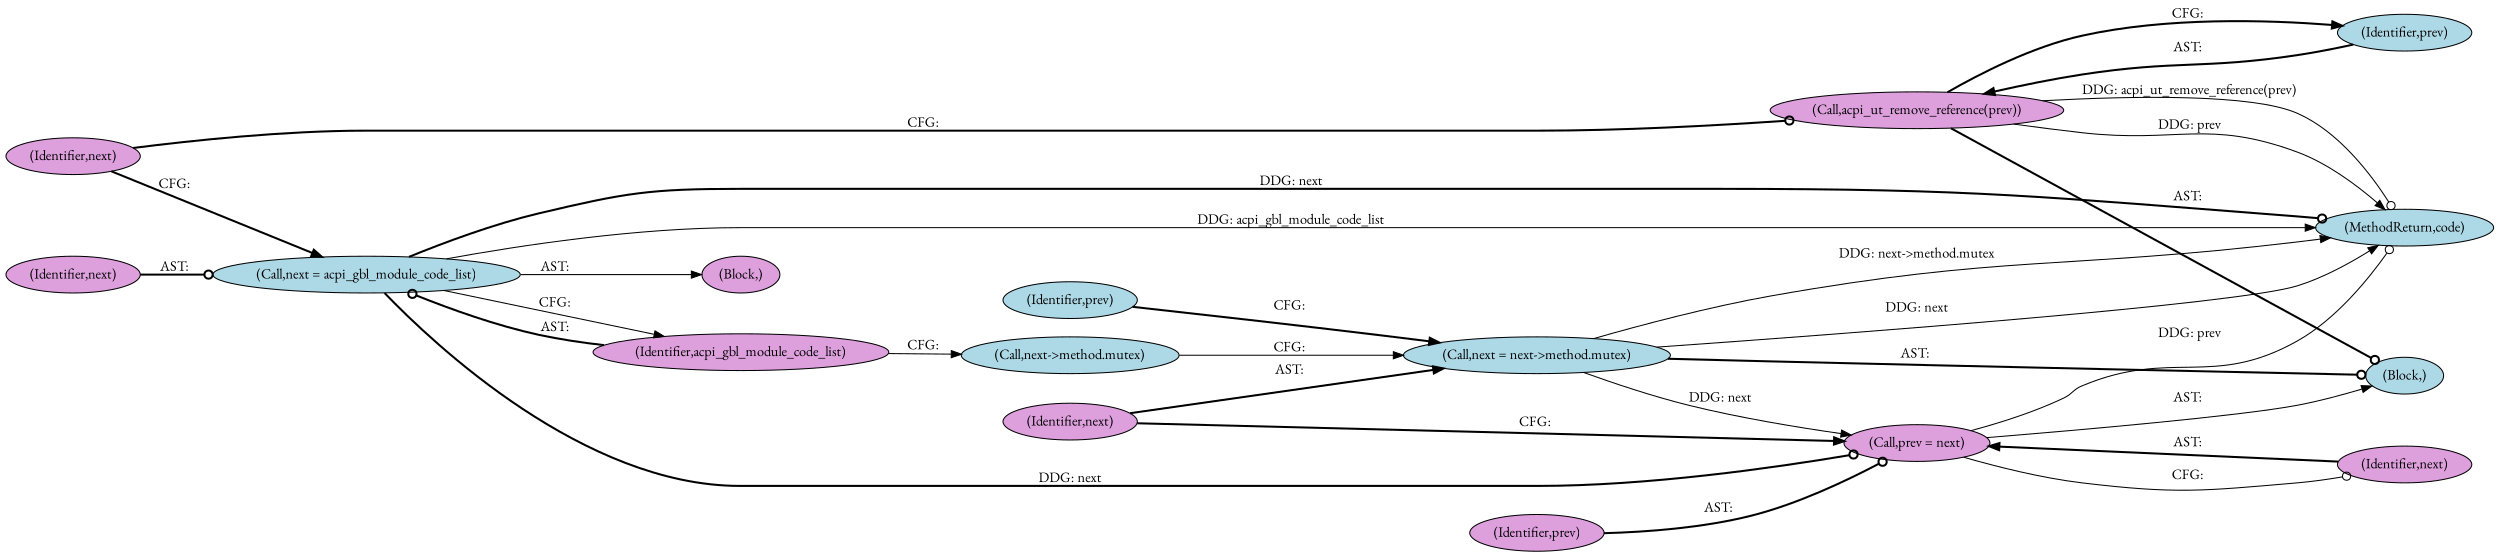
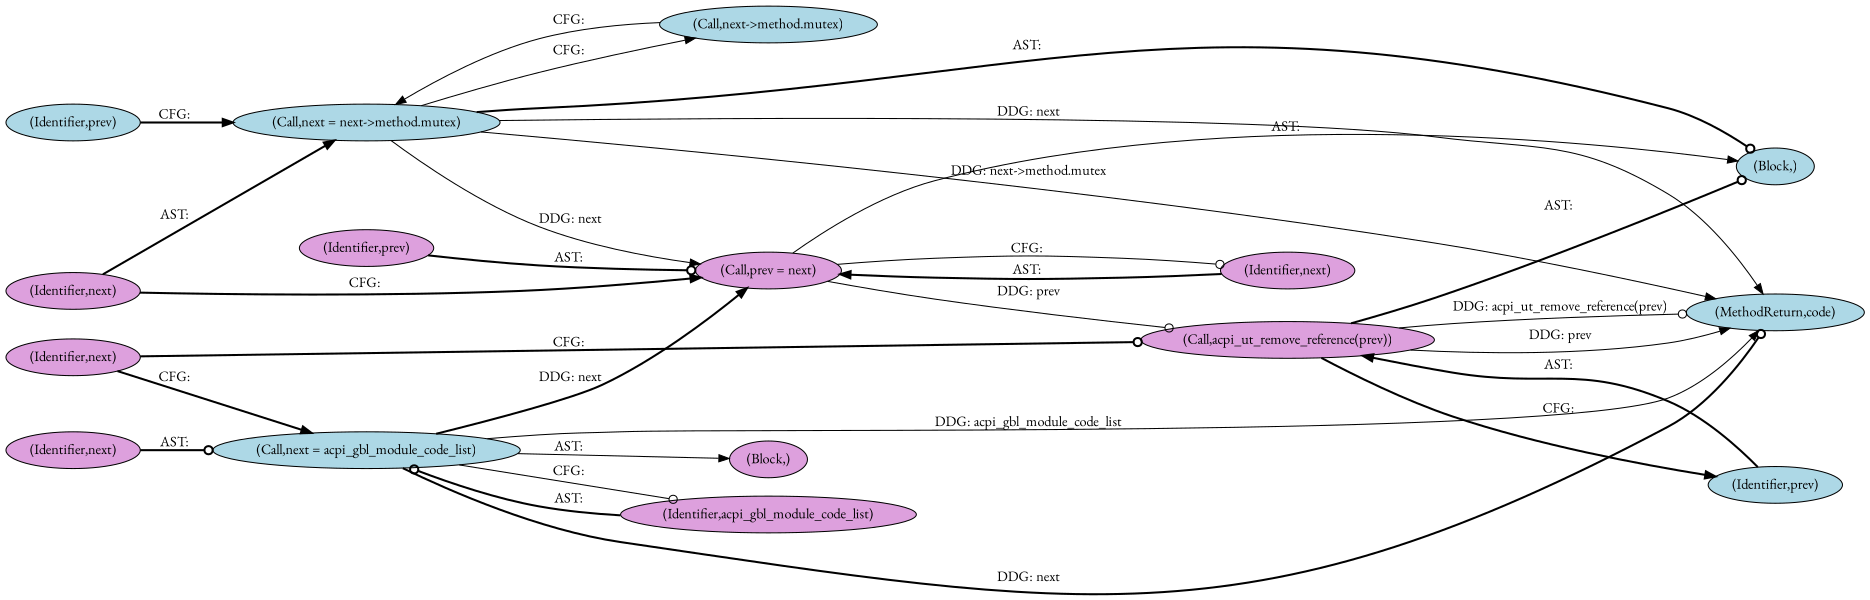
(549, 312) -> (564, 482)
(920, 354) -> (552, 69)
(2229, 364) -> (996, 307)
(1088, 486) -> (598, 387)
